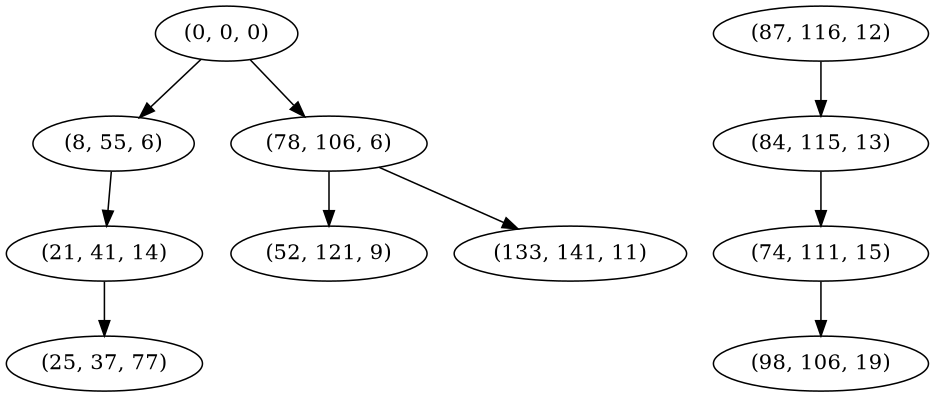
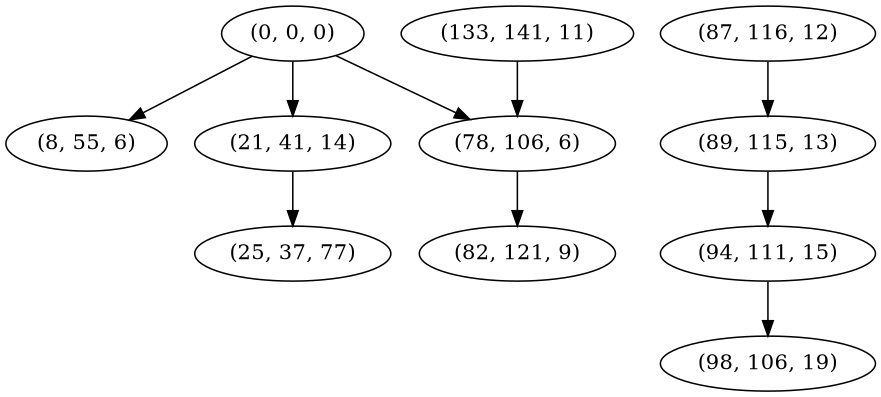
(821, 144) -> (768, 144)
(110, 191) -> (293, 81)
(441, 195) -> (517, 81)
(329, 254) -> (517, 254)
(821, 254) -> (768, 254)
